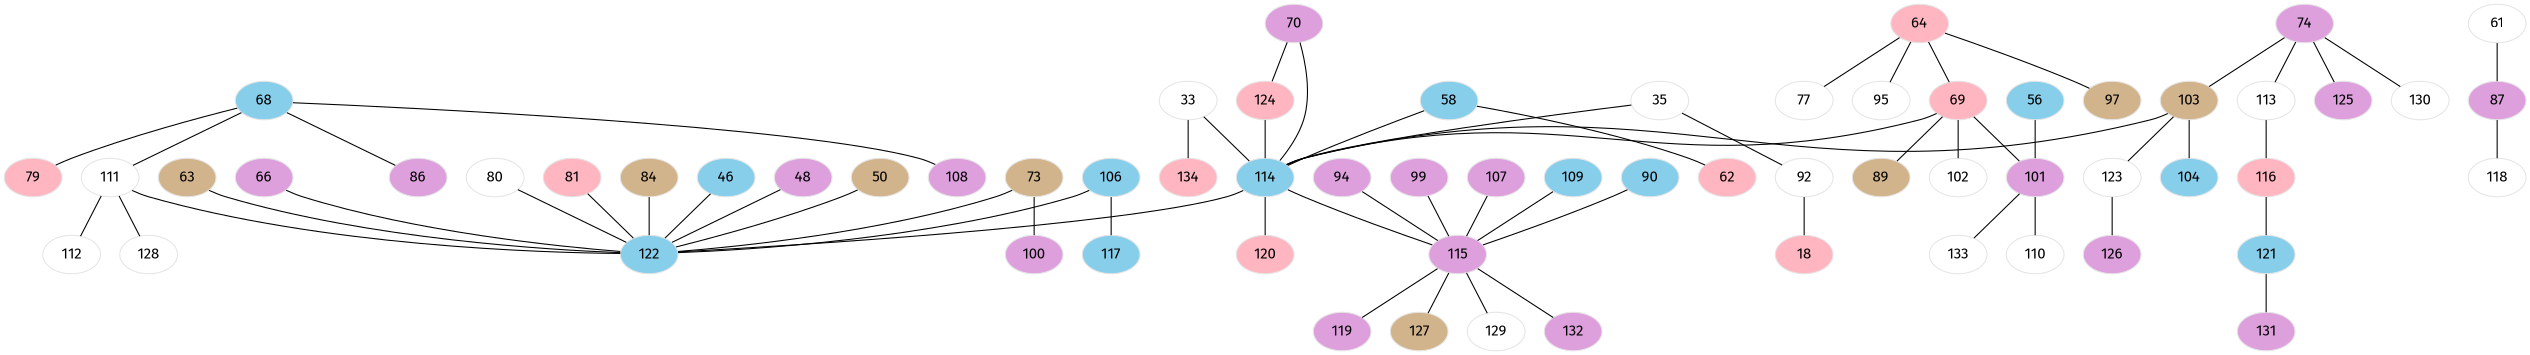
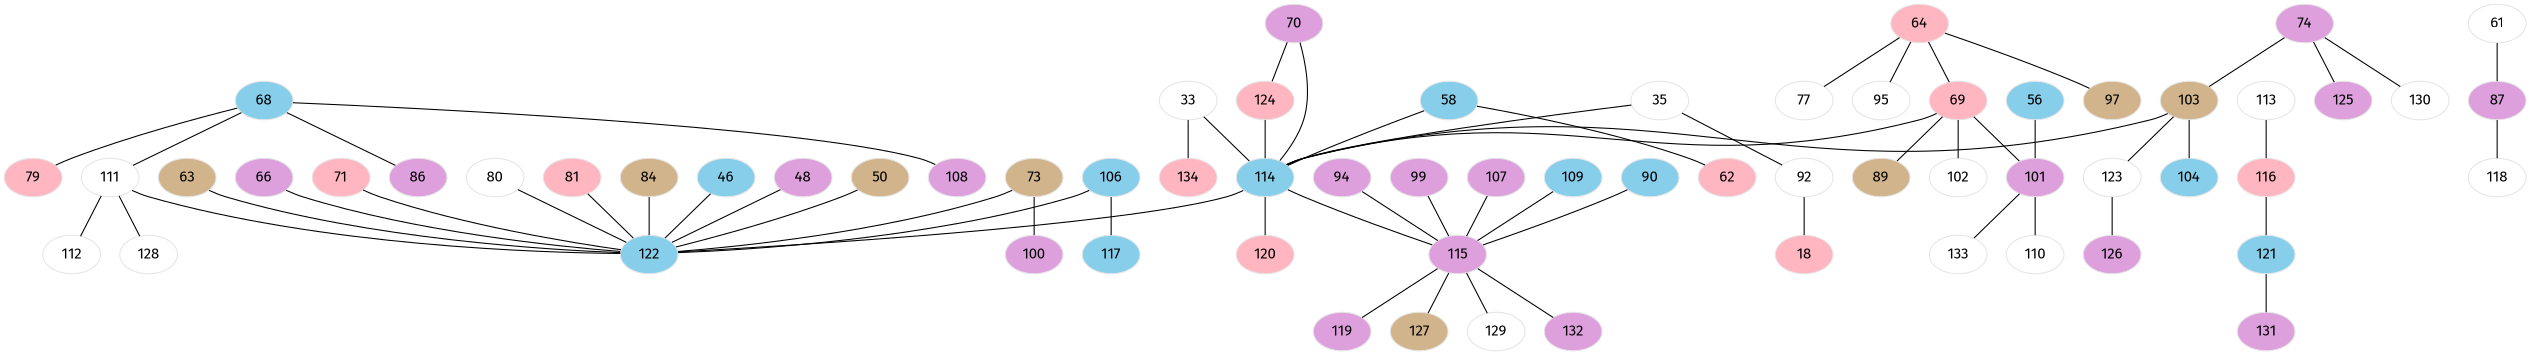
(2285, 62) -> none
none -> (341, 178)
